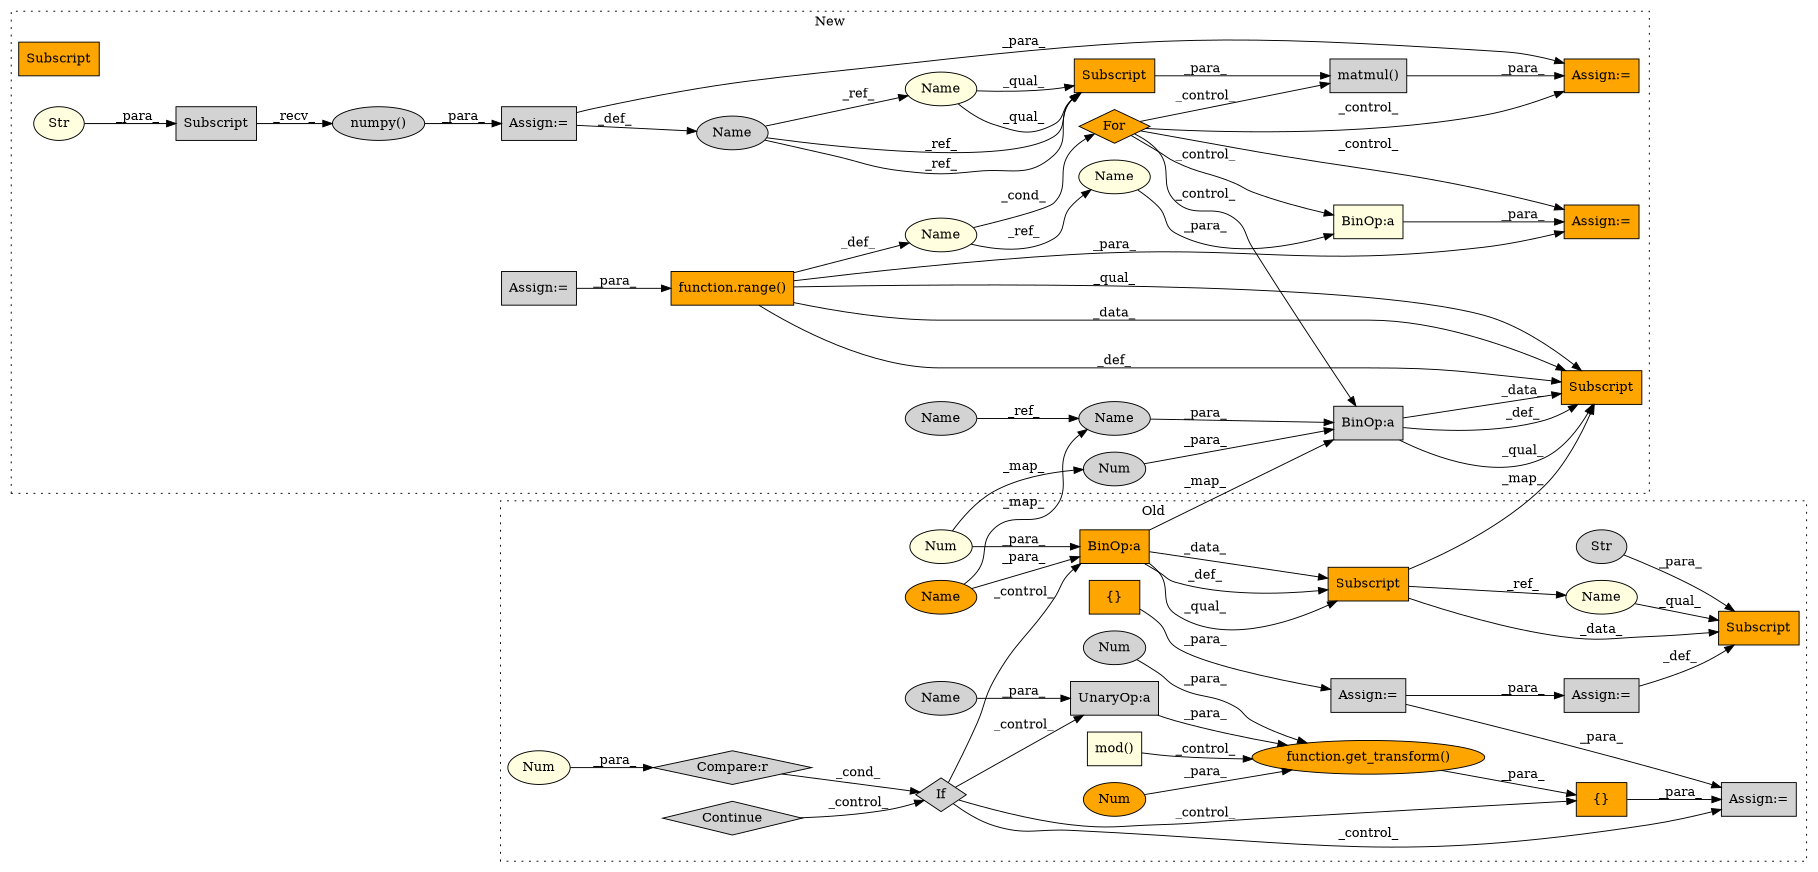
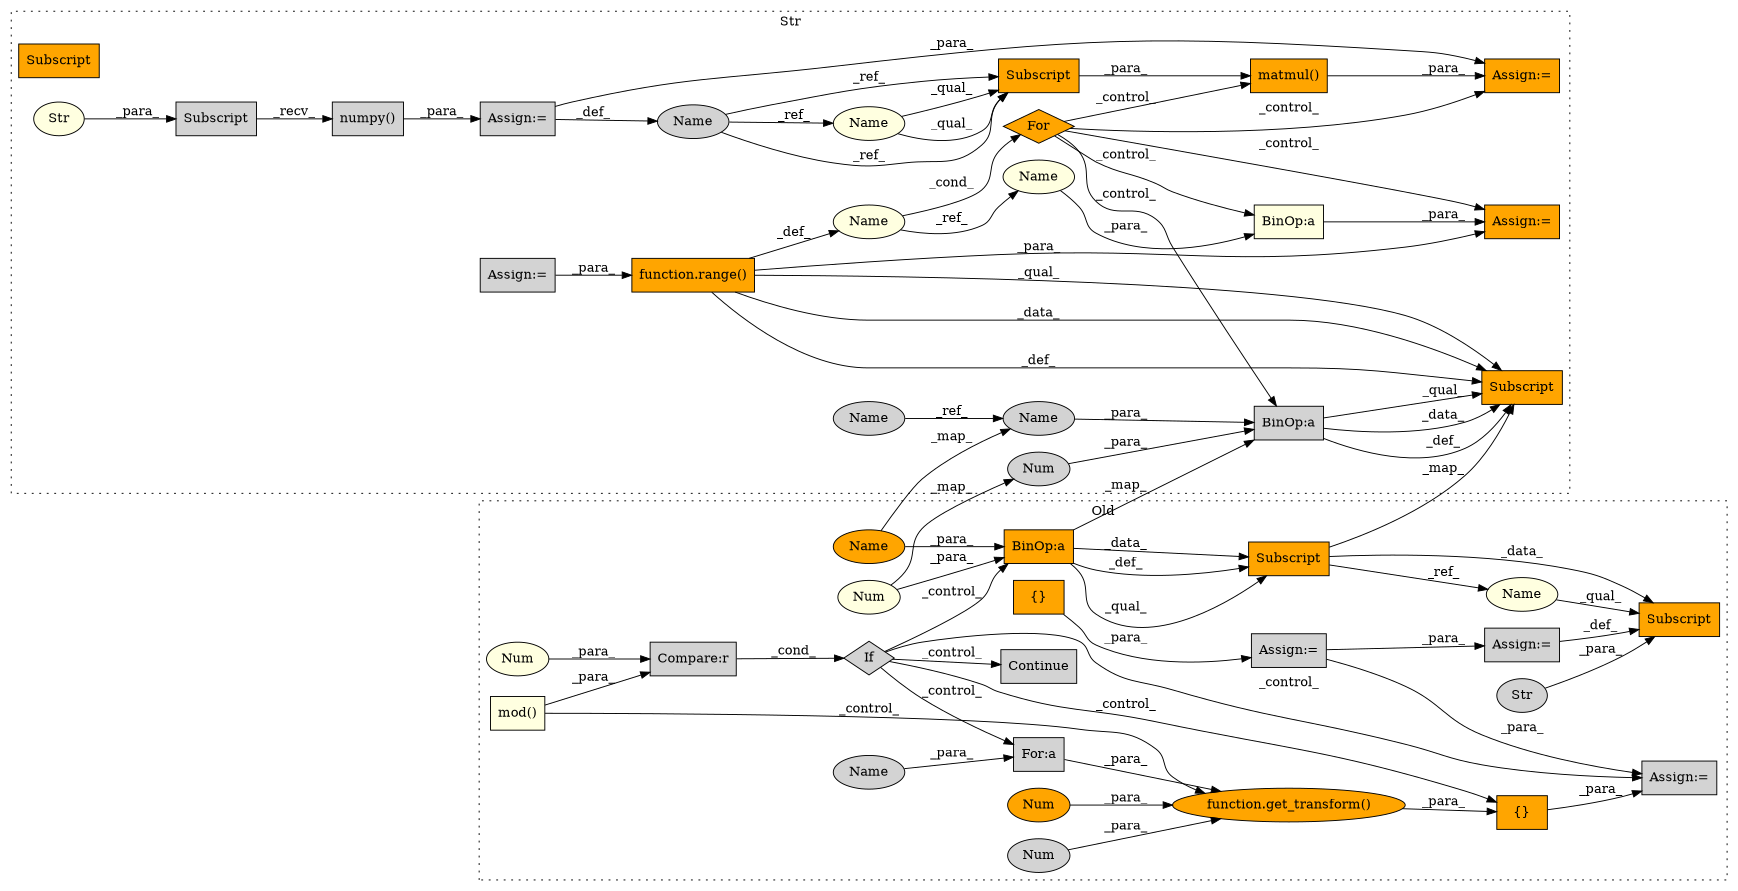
(830, 22) -> (791, 22)
(1368, 76) -> (1289, 76)
(379, 124) -> (368, 119)
none -> (593, 690)
(1115, 698) -> (1039, 755)
(732, 768) -> (693, 659)
(858, 814) -> (942, 662)
(732, 818) -> (1039, 667)
